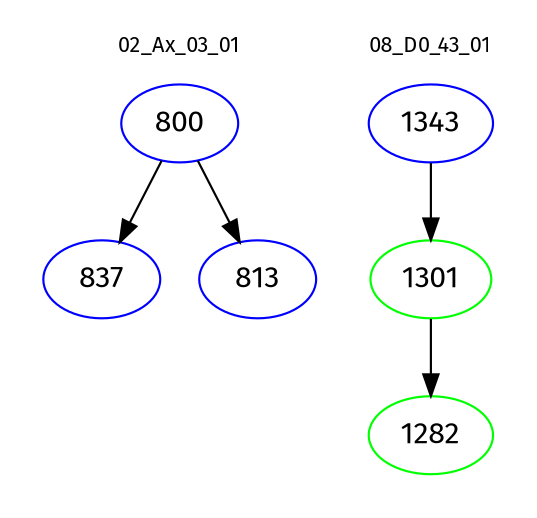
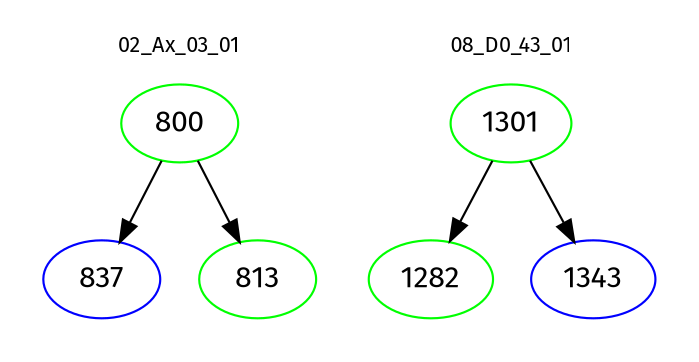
(180, 123) -> (180, 123)
(431, 191) -> (547, 192)
(258, 279) -> (258, 279)
